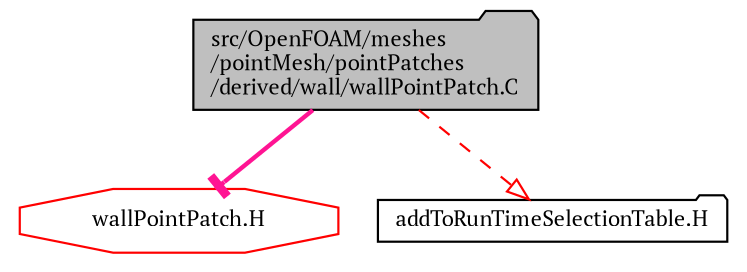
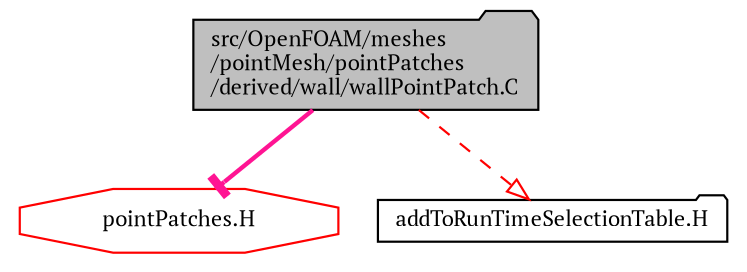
(179, 221) -> (179, 221)
